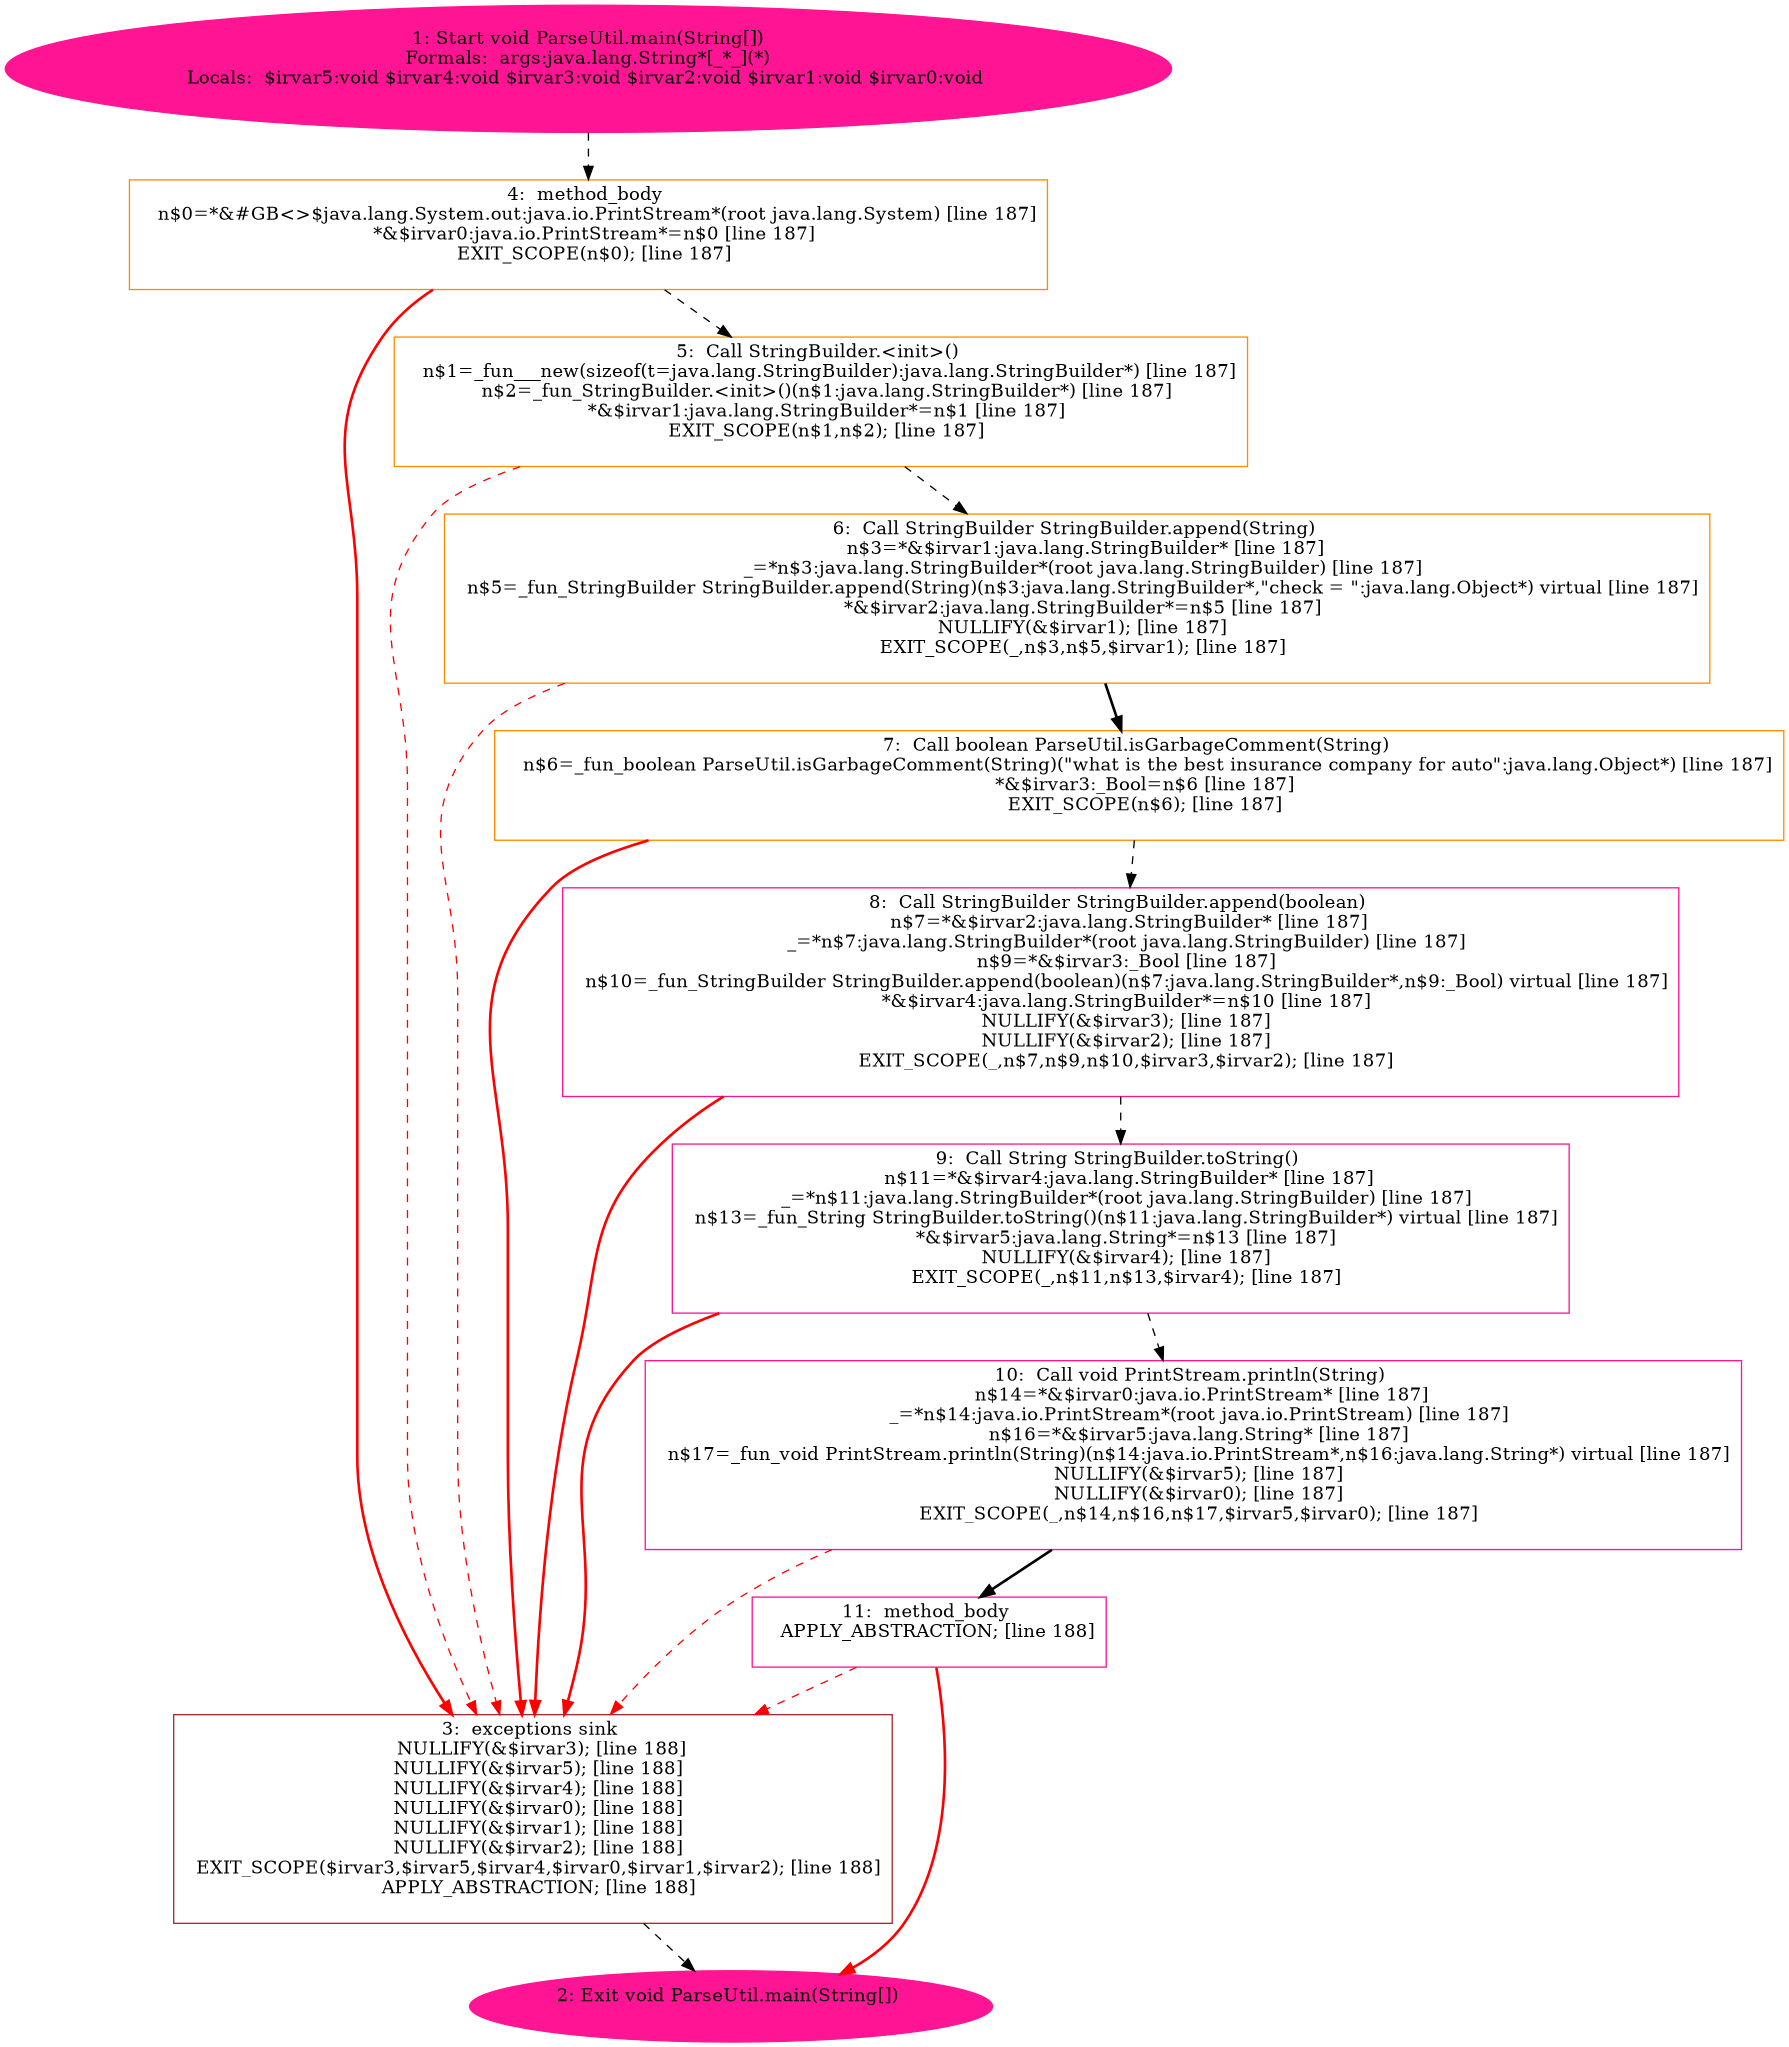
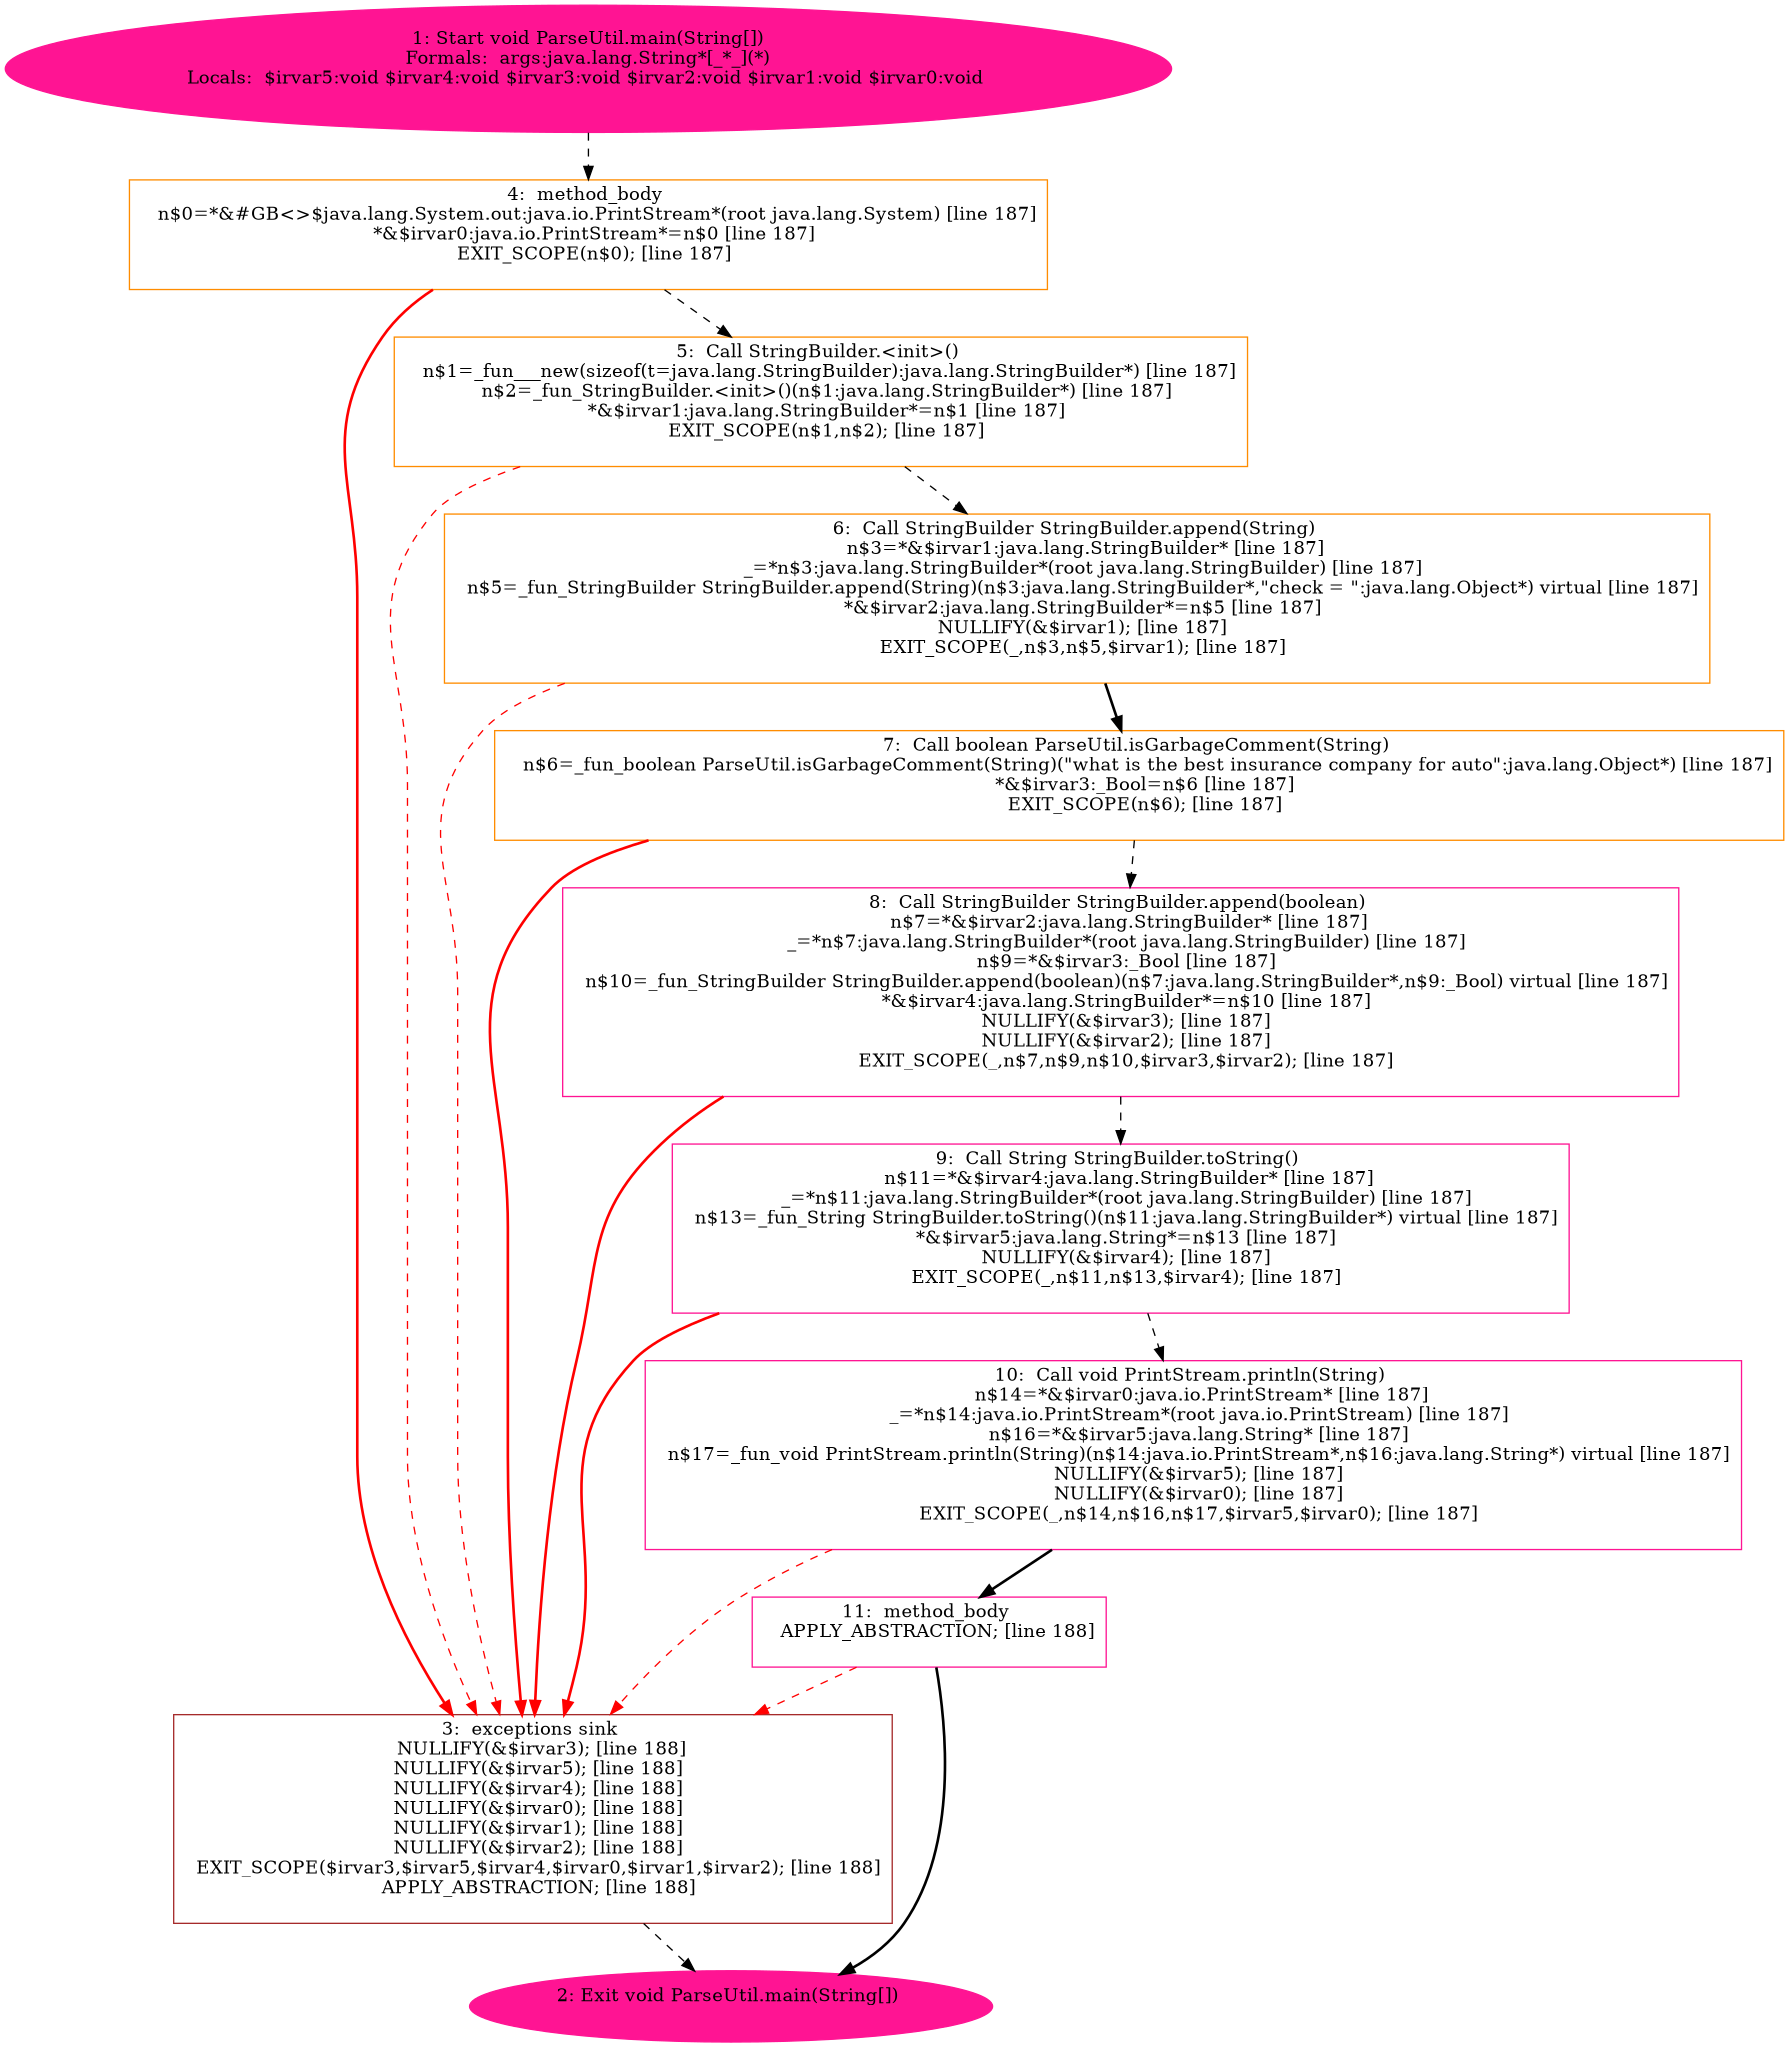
(939, 1833) -> (939, 1833)
